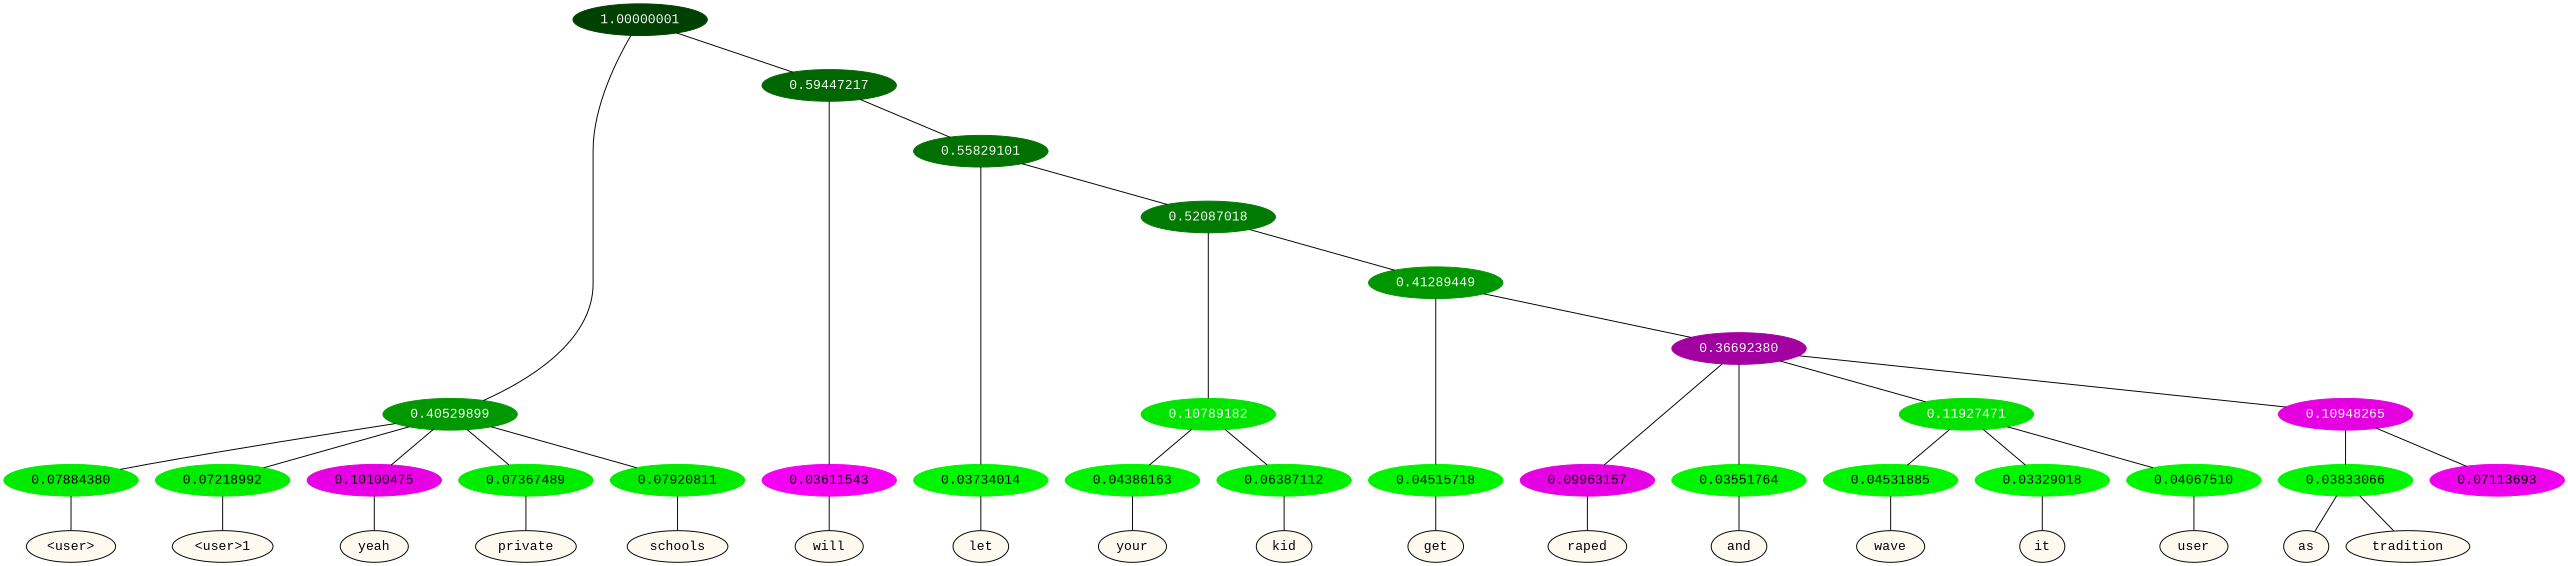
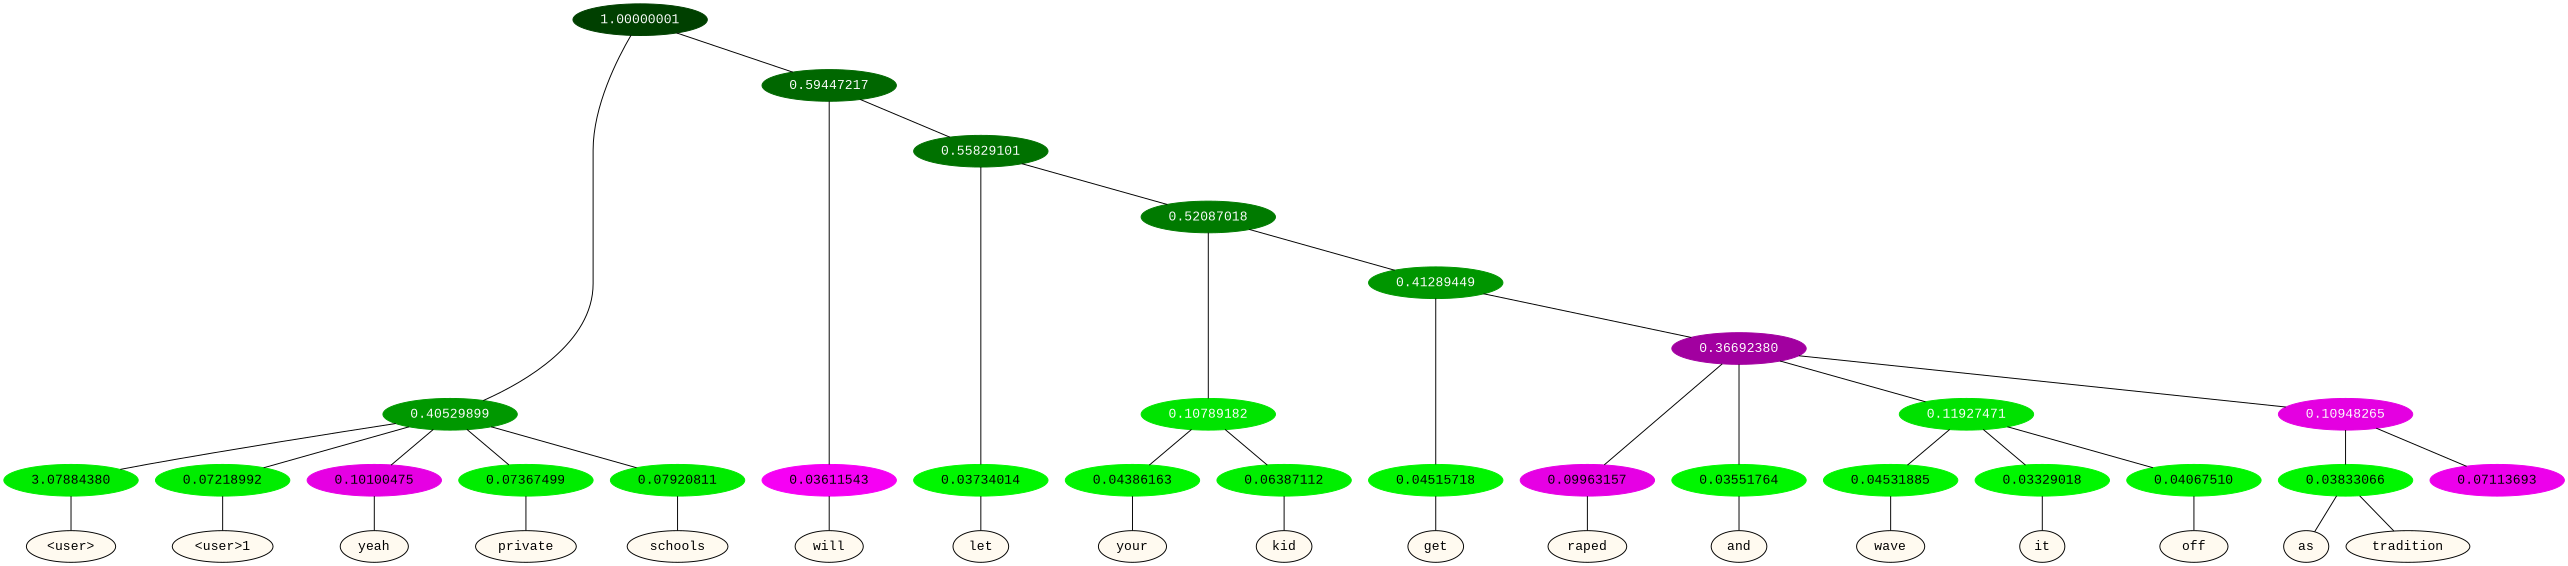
(71, 480) -> (71, 480)
(526, 480) -> (526, 480)
(2194, 546) -> (2194, 546)
